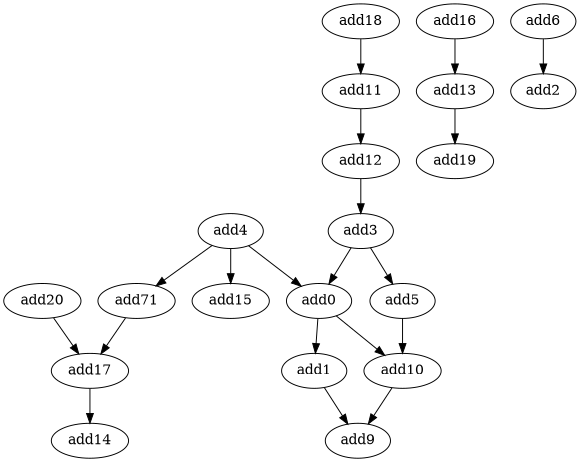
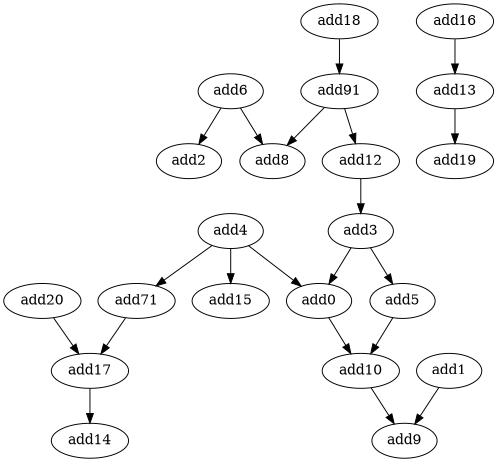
(361, 91) -> (339, 91)
none -> (272, 161)
(317, 331) -> none
